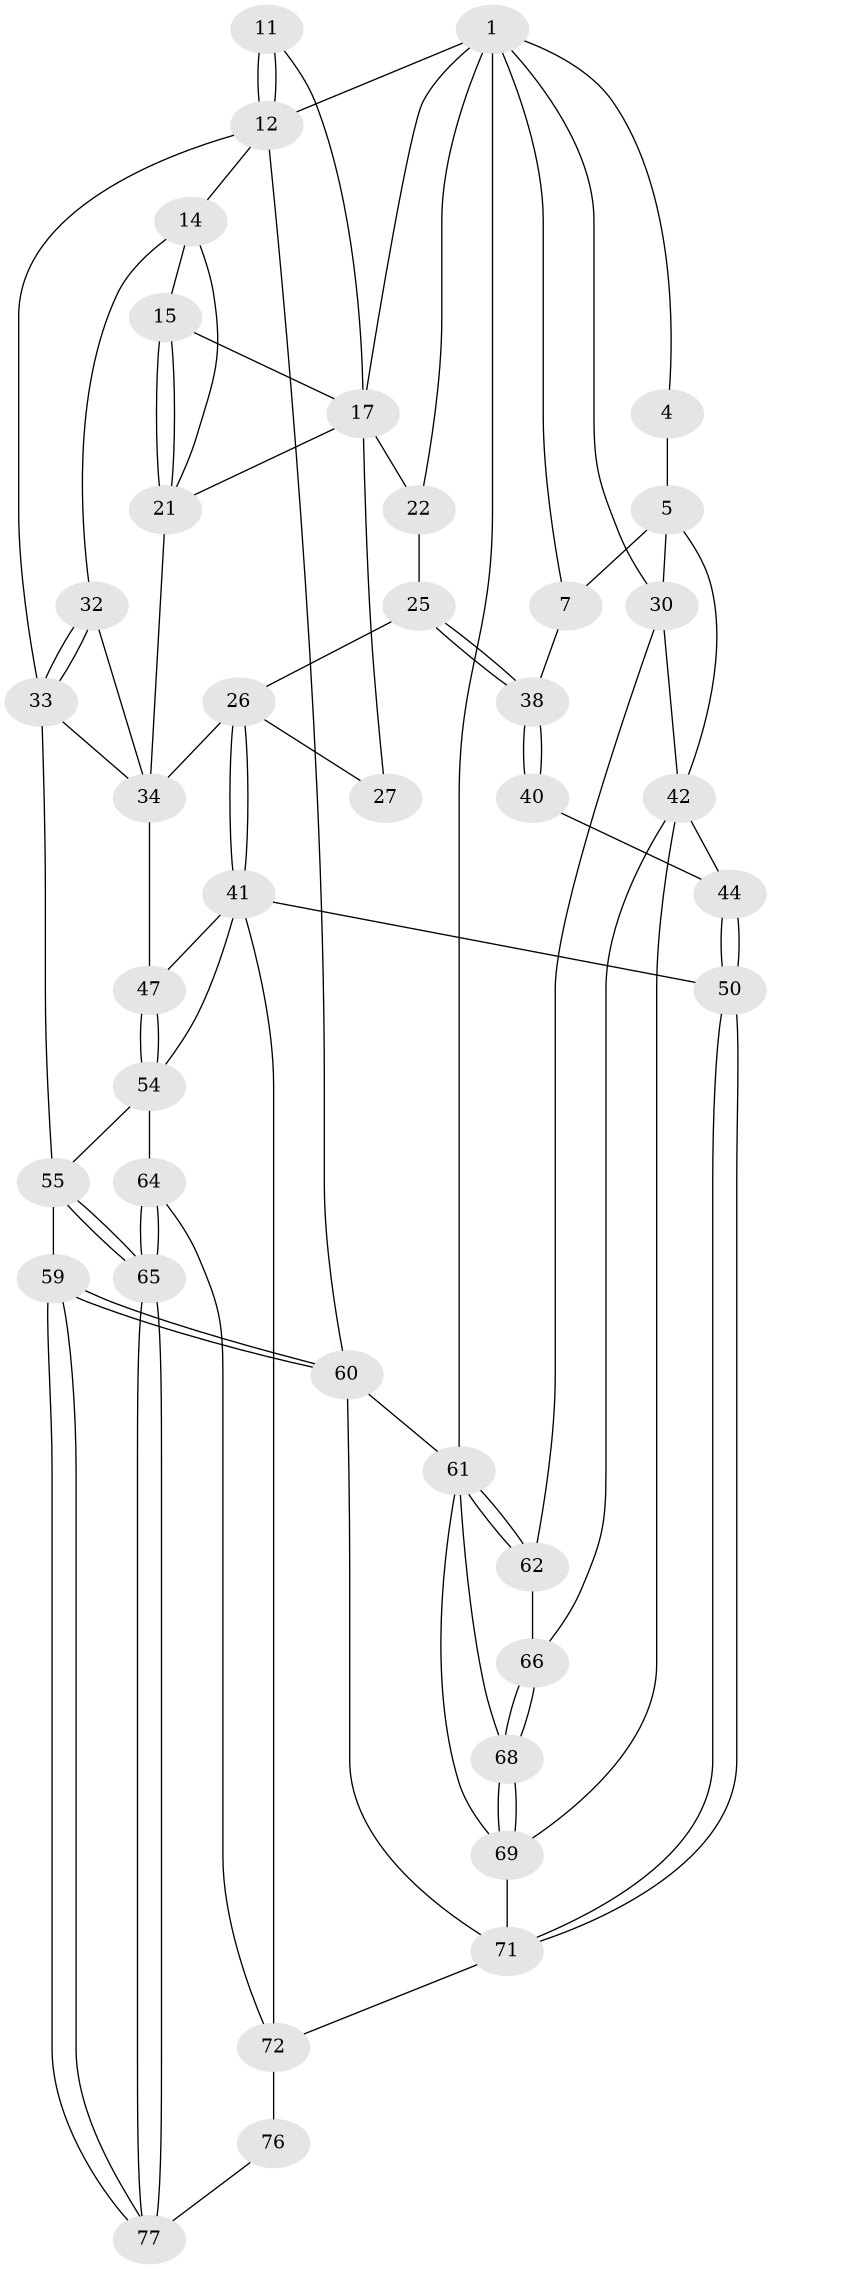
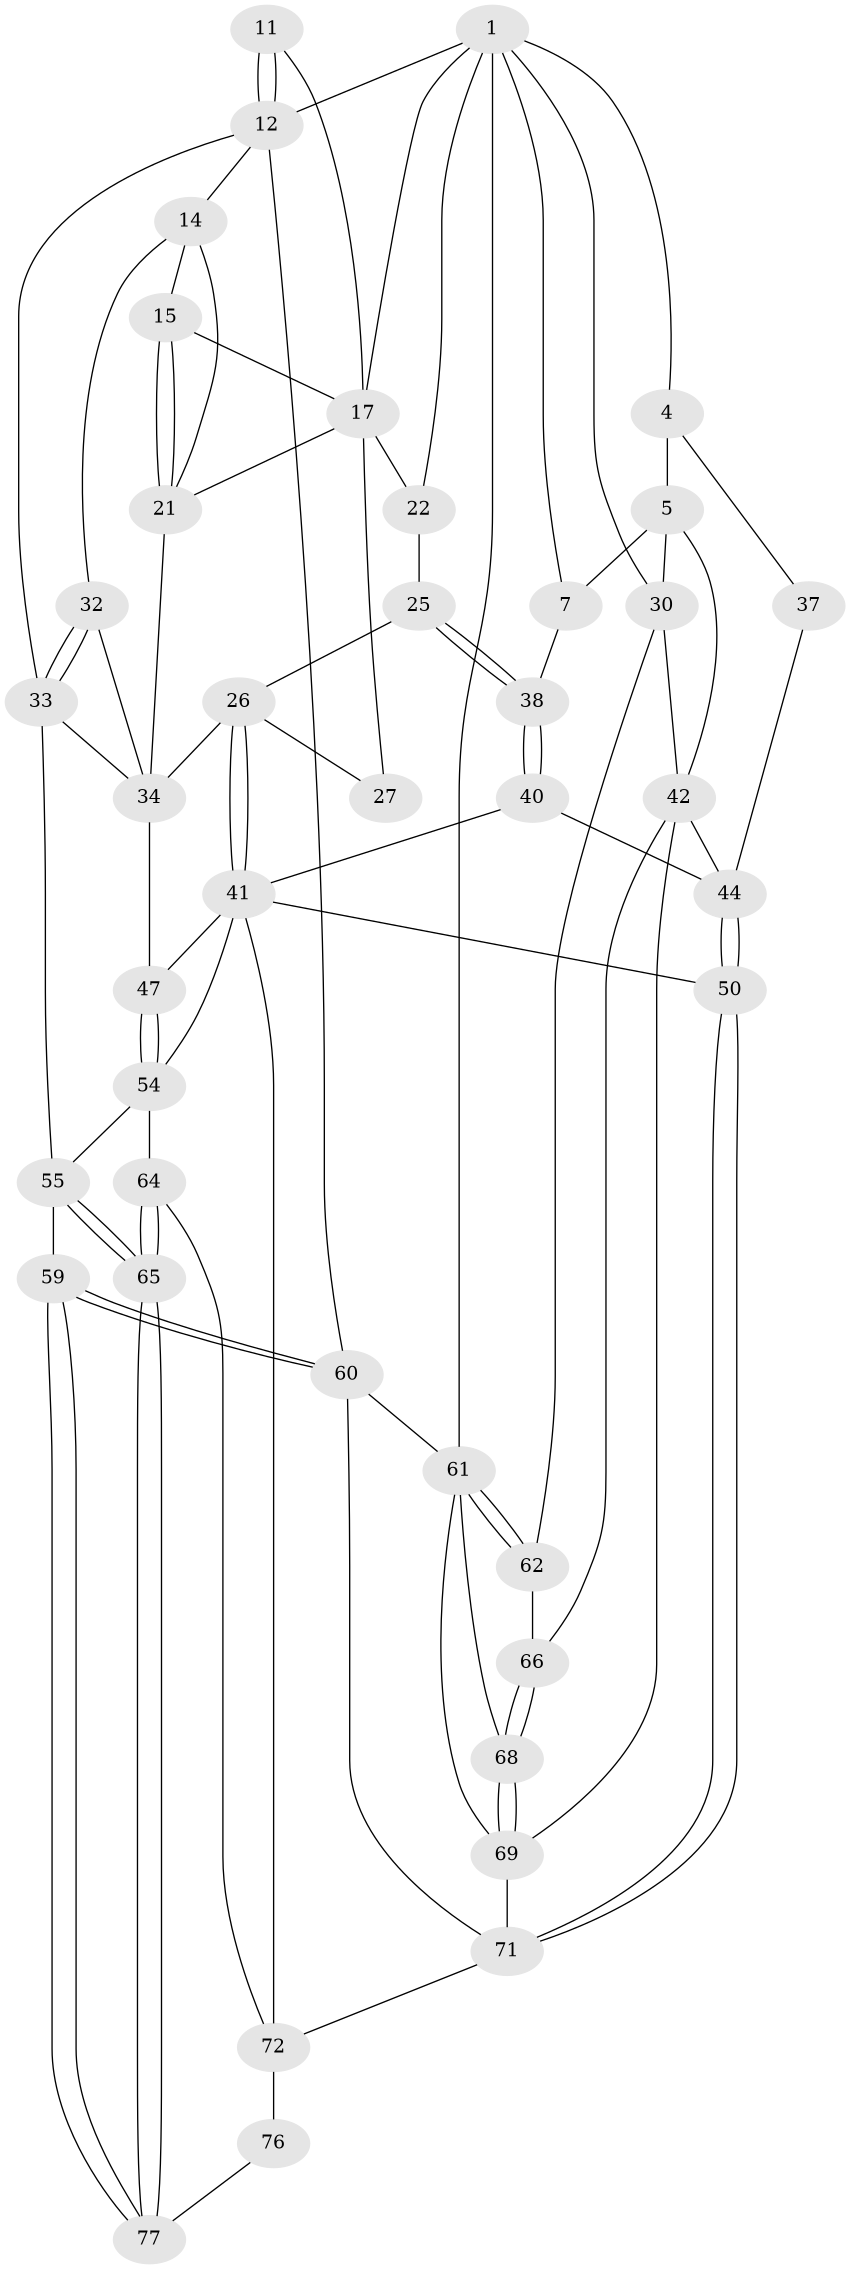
none -> (809, 606)
none -> (386, 846)
